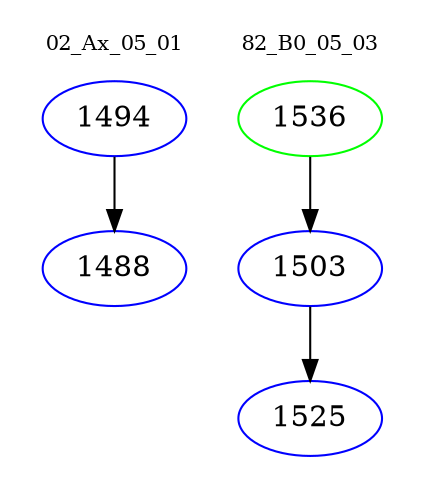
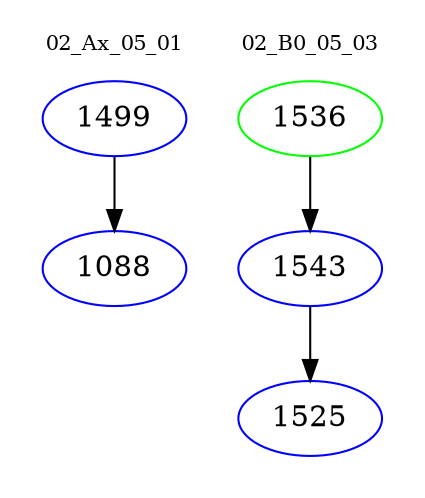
(310, 45) -> (310, 45)
(115, 119) -> (115, 119)
(115, 269) -> (115, 269)
(310, 269) -> (310, 269)
